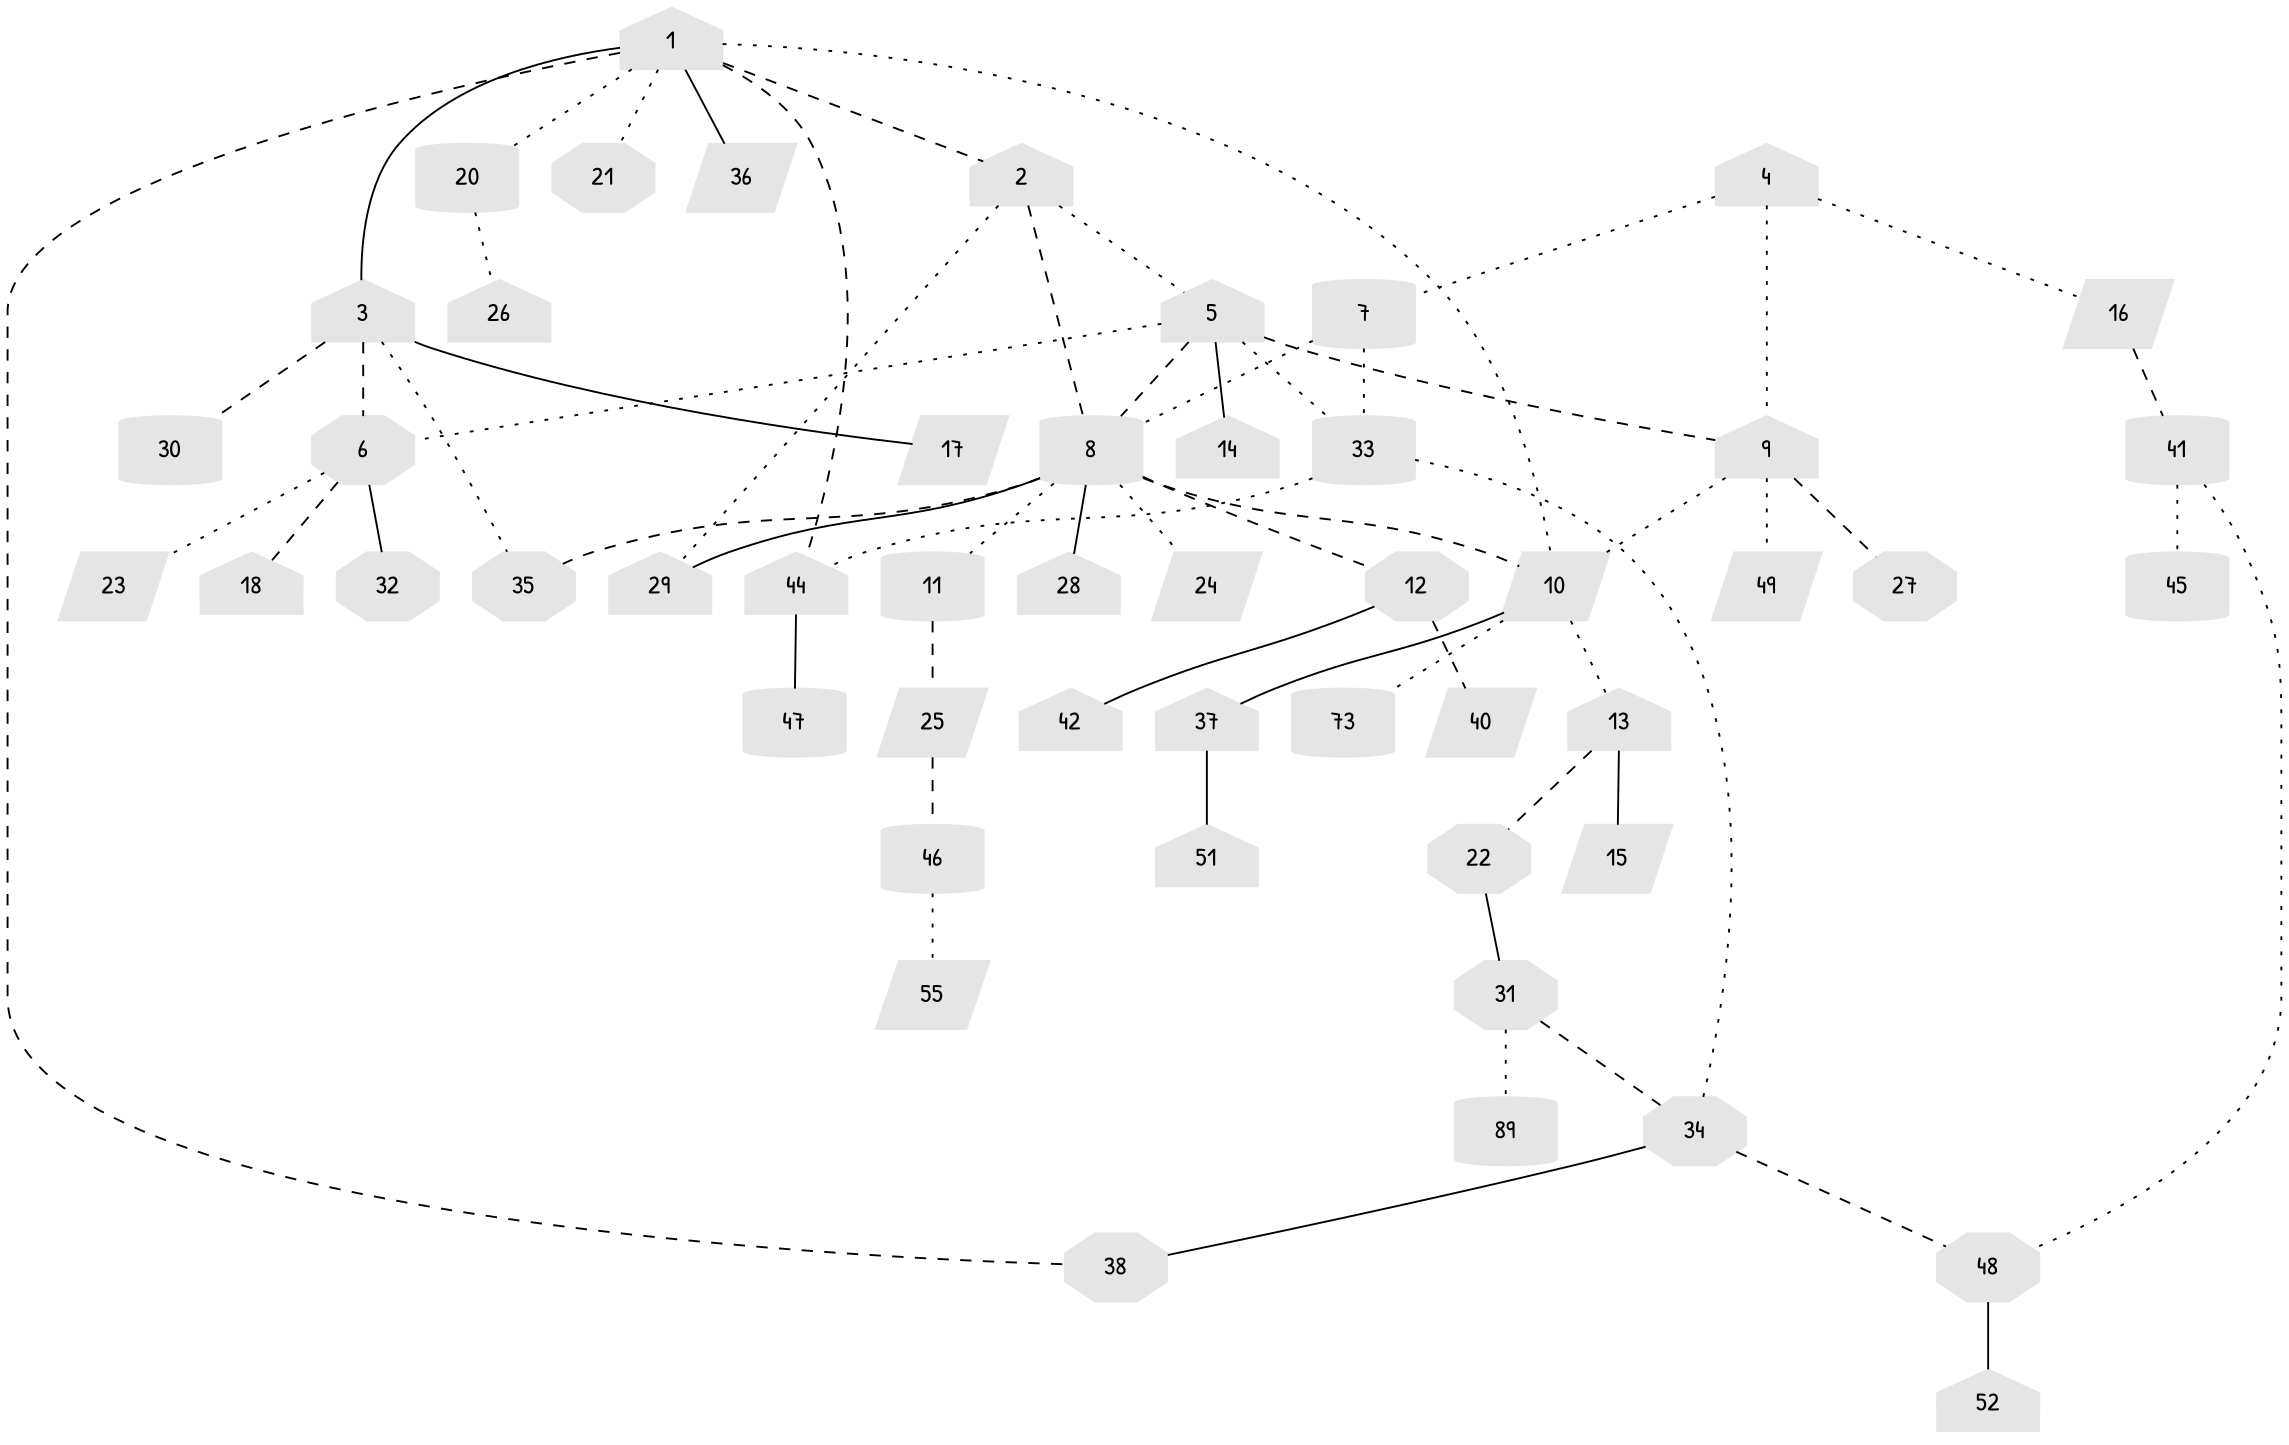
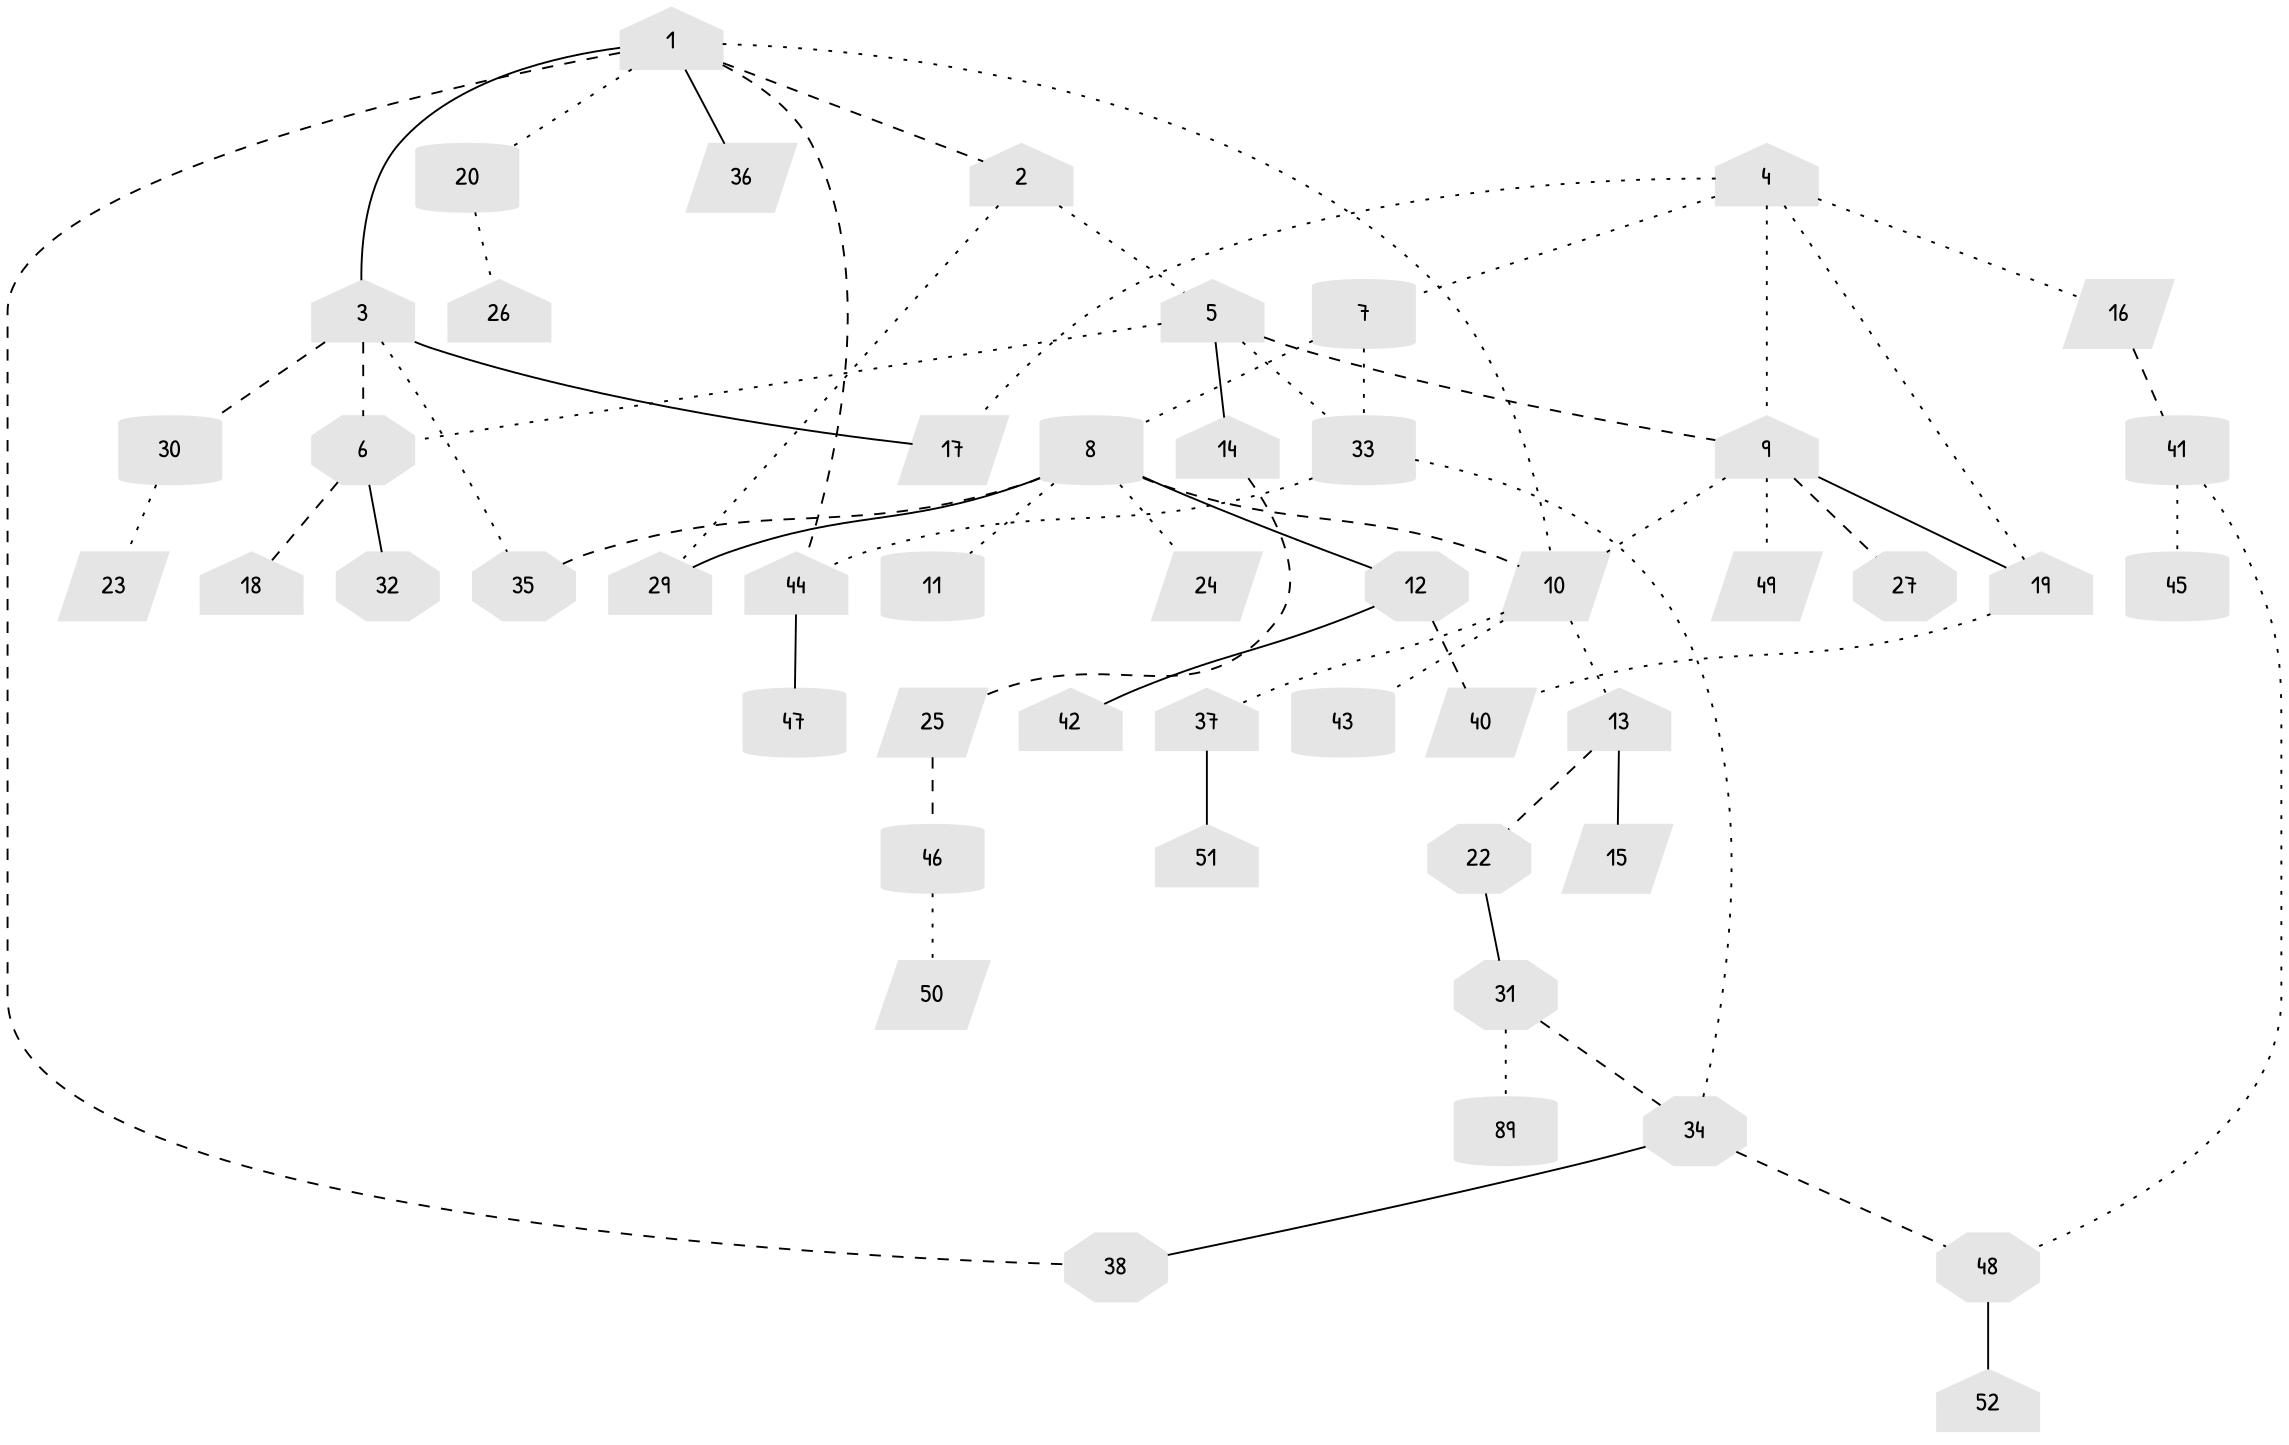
(603, 178) -> none
none -> (1319, 221)
(1056, 311) -> none
(1155, 379) -> none
(245, 515) -> (142, 519)
(1257, 524) -> (1257, 524)
(1069, 586) -> none
none -> (2041, 586)
(933, 655) -> (1270, 627)
(1372, 657) -> (1372, 657)
(1343, 723) -> (1343, 723)
(933, 995) -> (933, 995)
